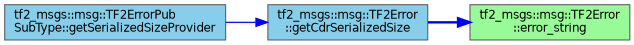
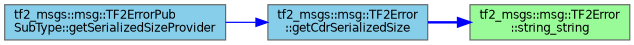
(550, 22) -> (550, 22)
